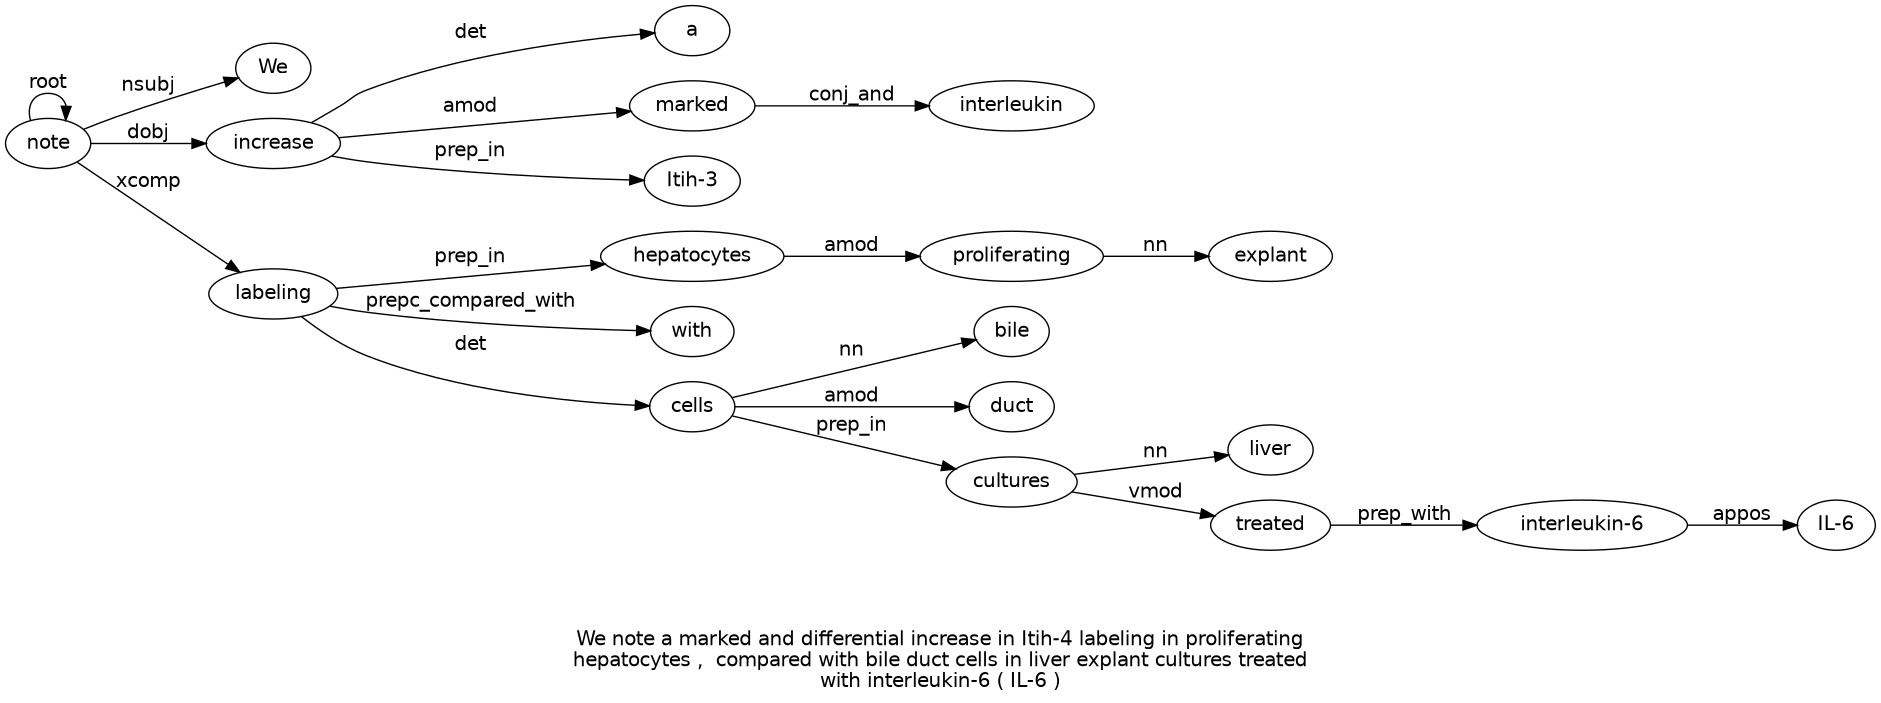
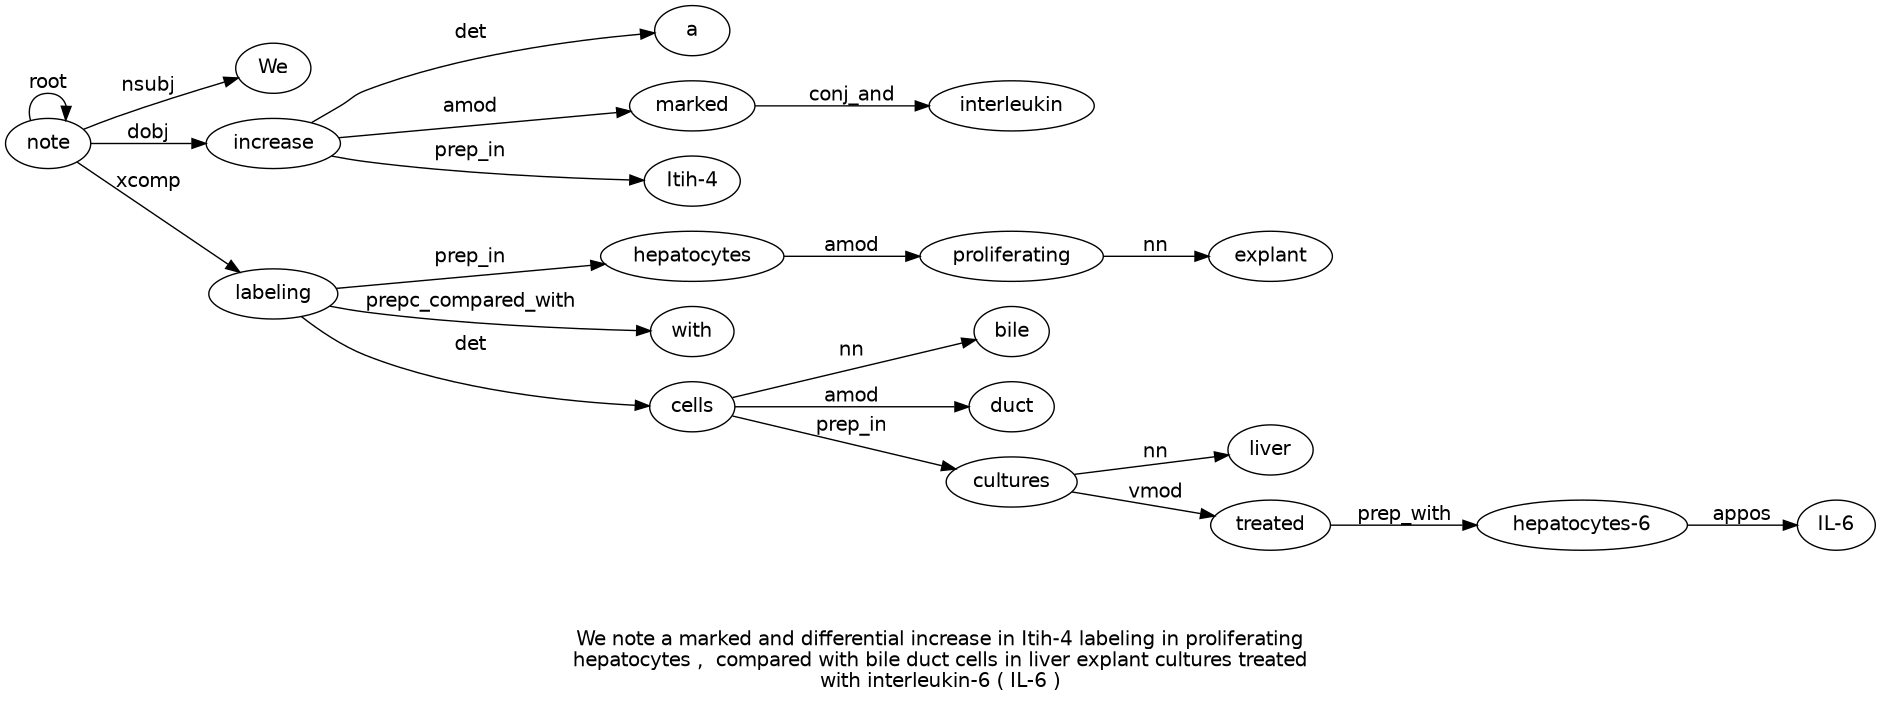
(692, 181) -> (692, 181)
(1582, 525) -> (1582, 525)
